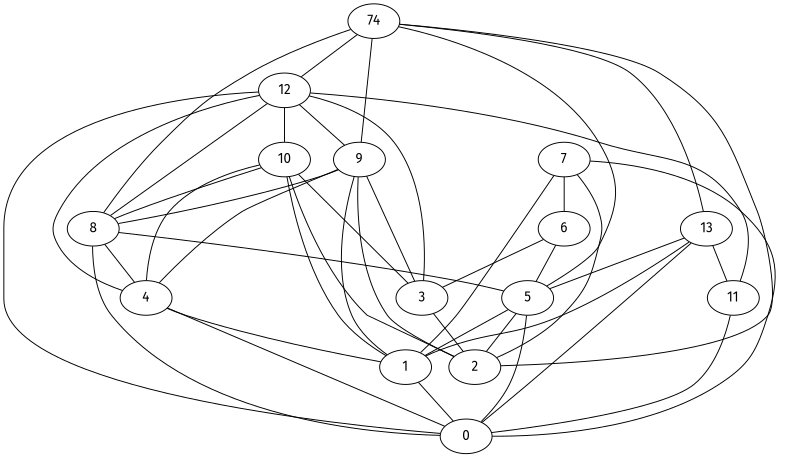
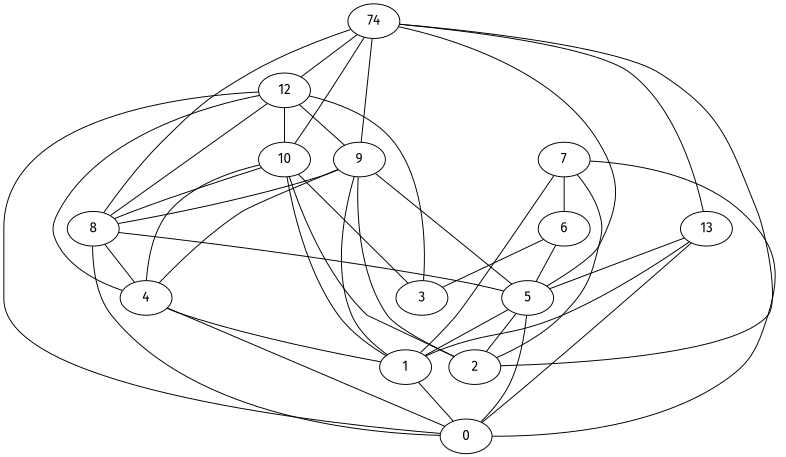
none -> (330, 91)
(391, 229) -> (444, 229)
(733, 298) -> none
(449, 333) -> none
